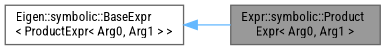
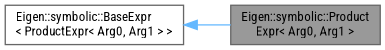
(305, 25) -> (305, 25)
